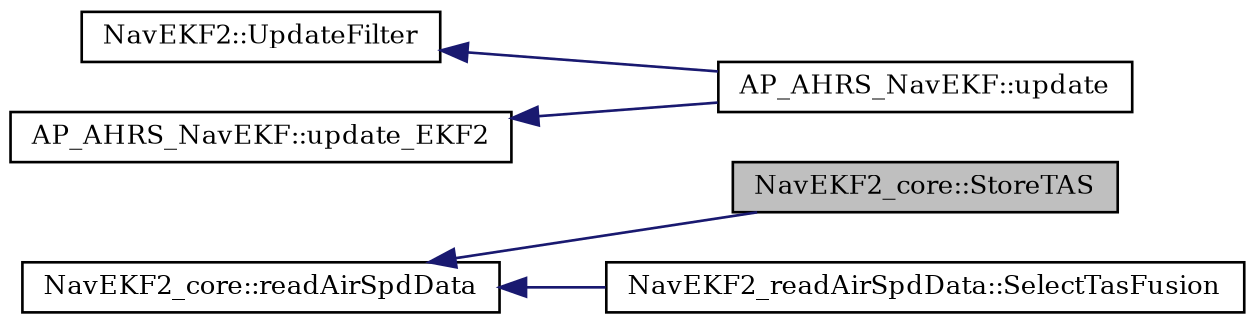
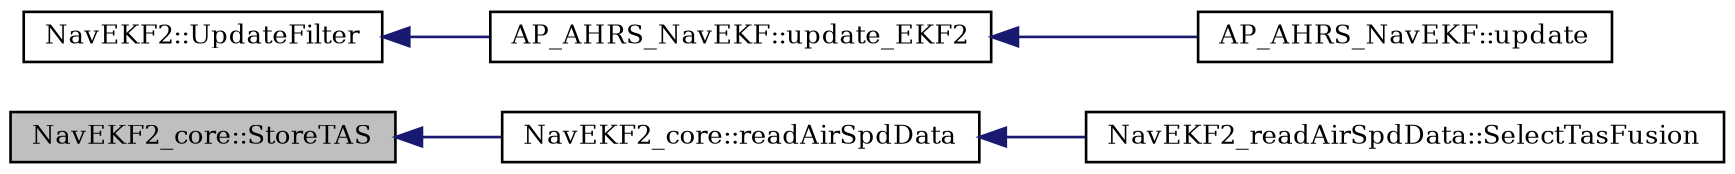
(593, 62) -> (450, 37)
(606, 235) -> (462, 137)
